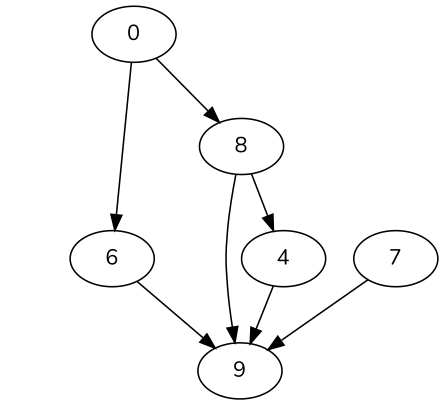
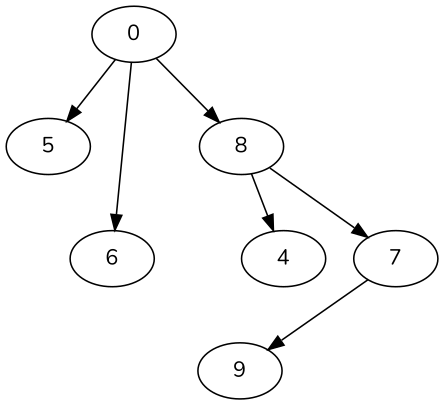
none -> (48, 146)
(226, 251) -> (312, 198)
(265, 307) -> none
(170, 310) -> none
